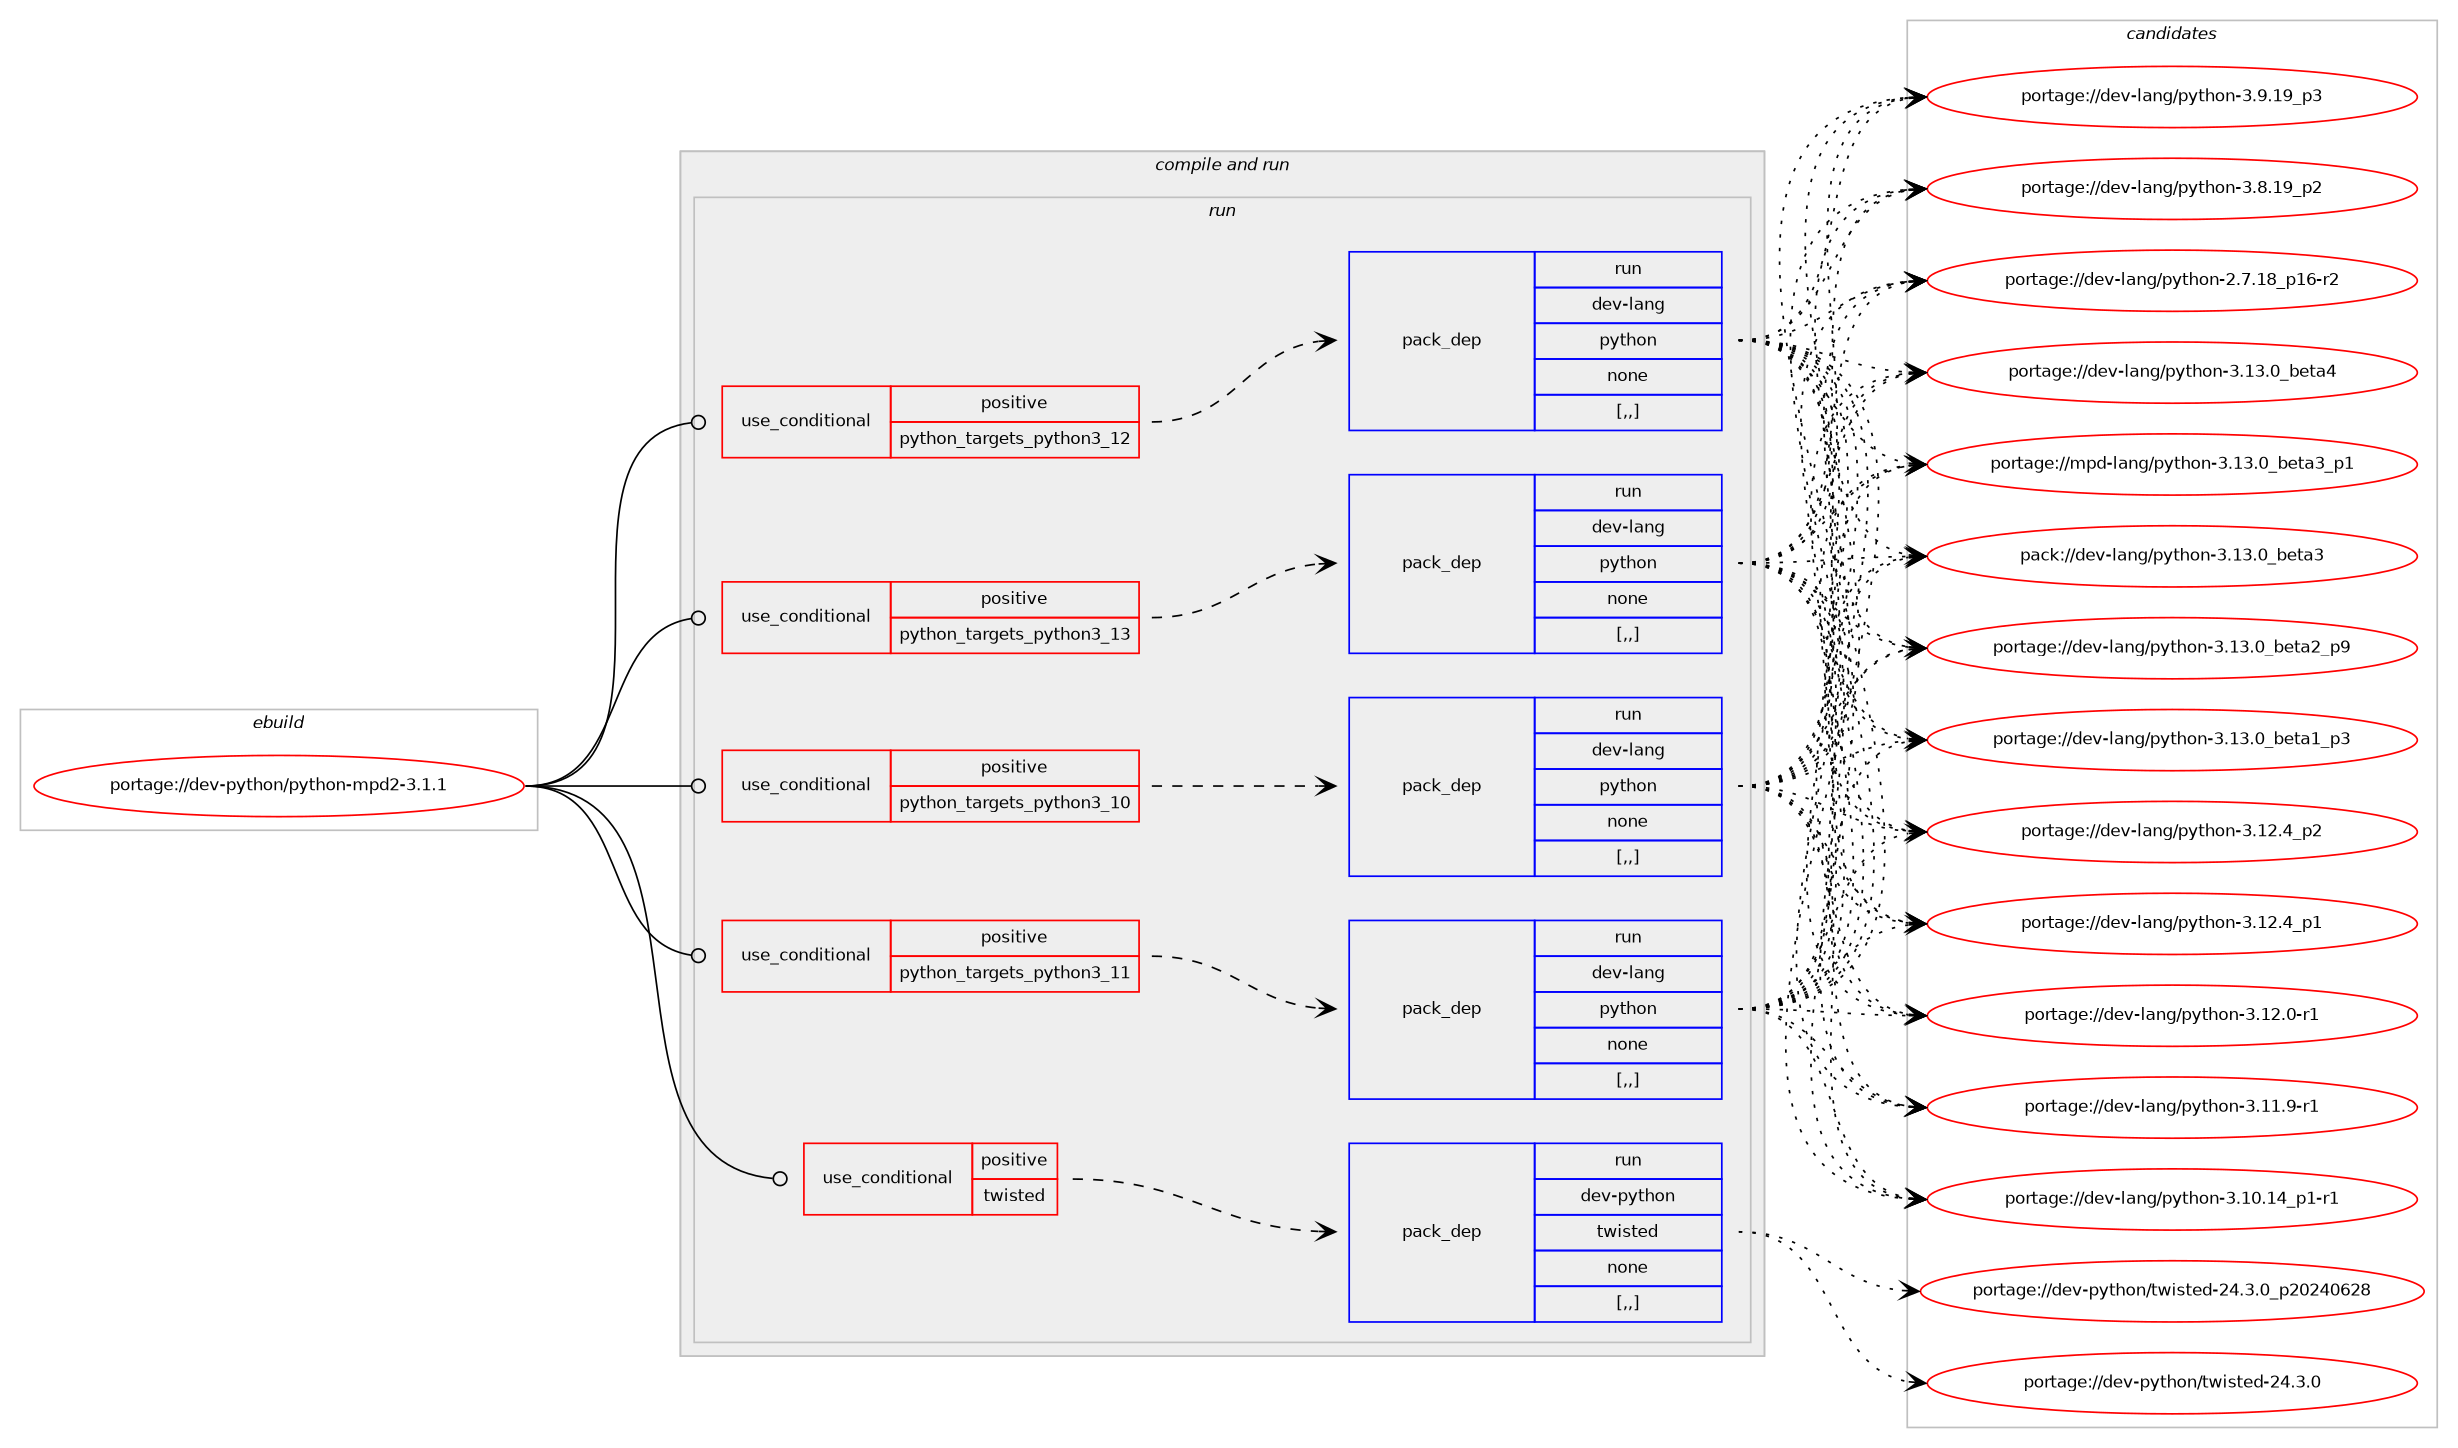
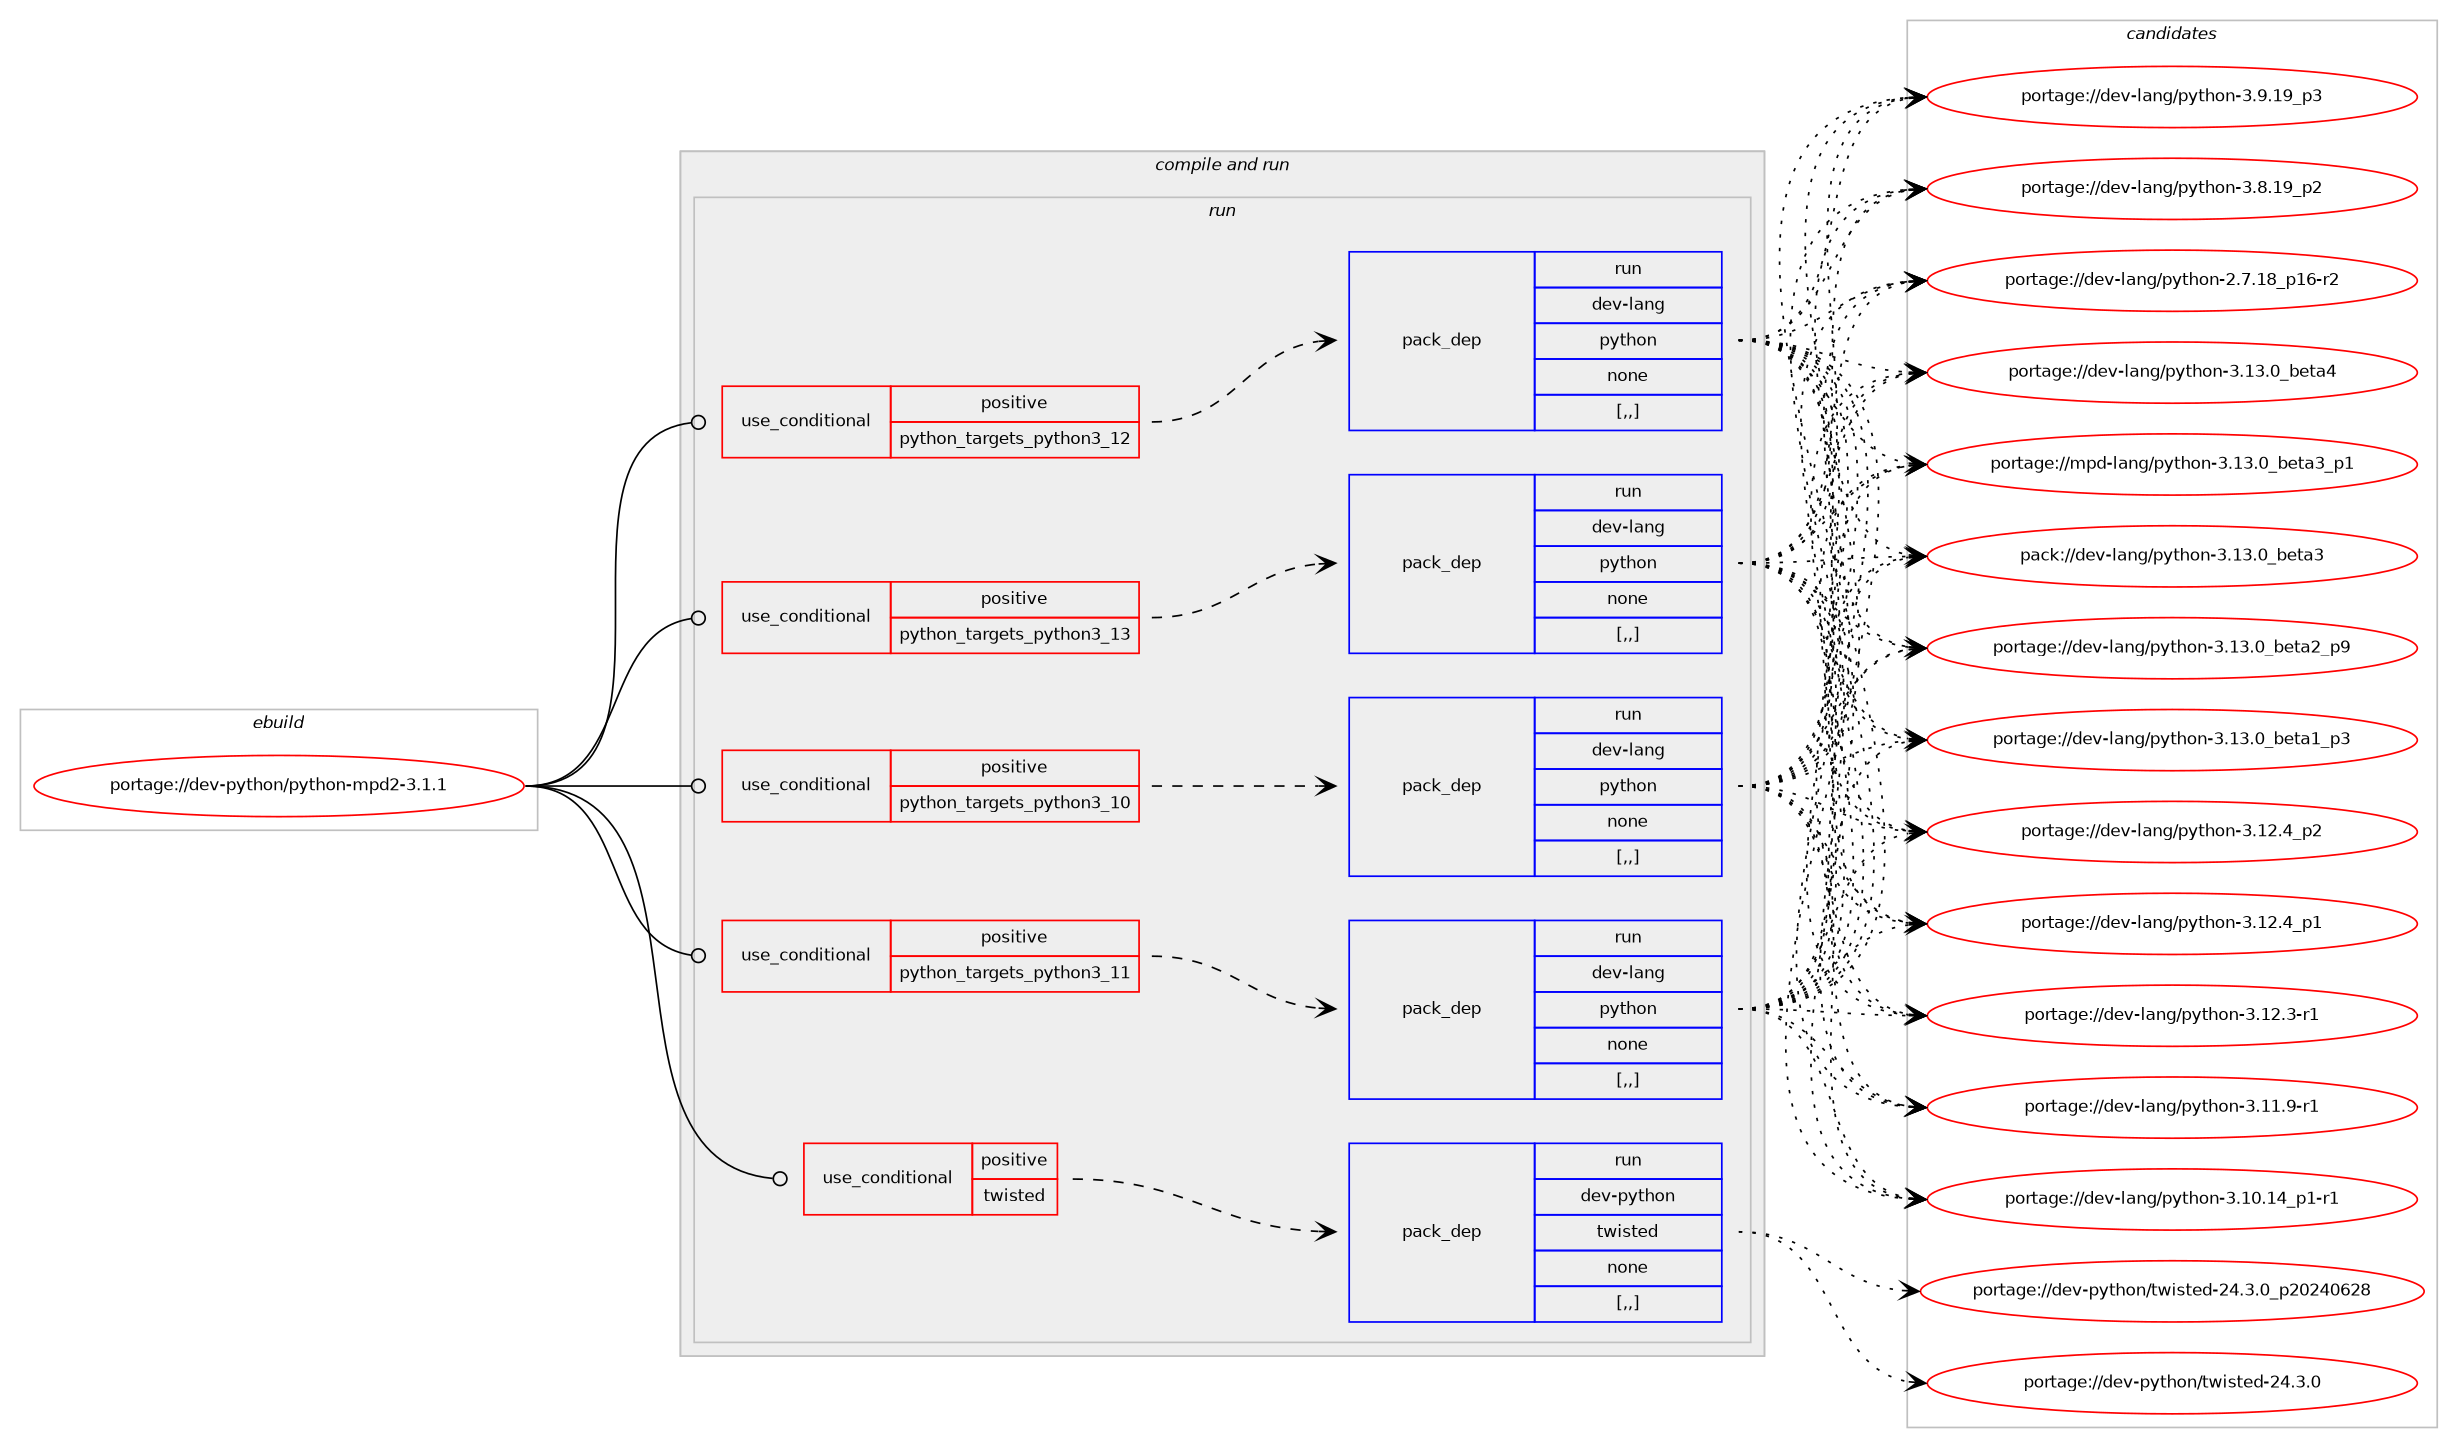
(2172, 1016) -> (2172, 1016)
